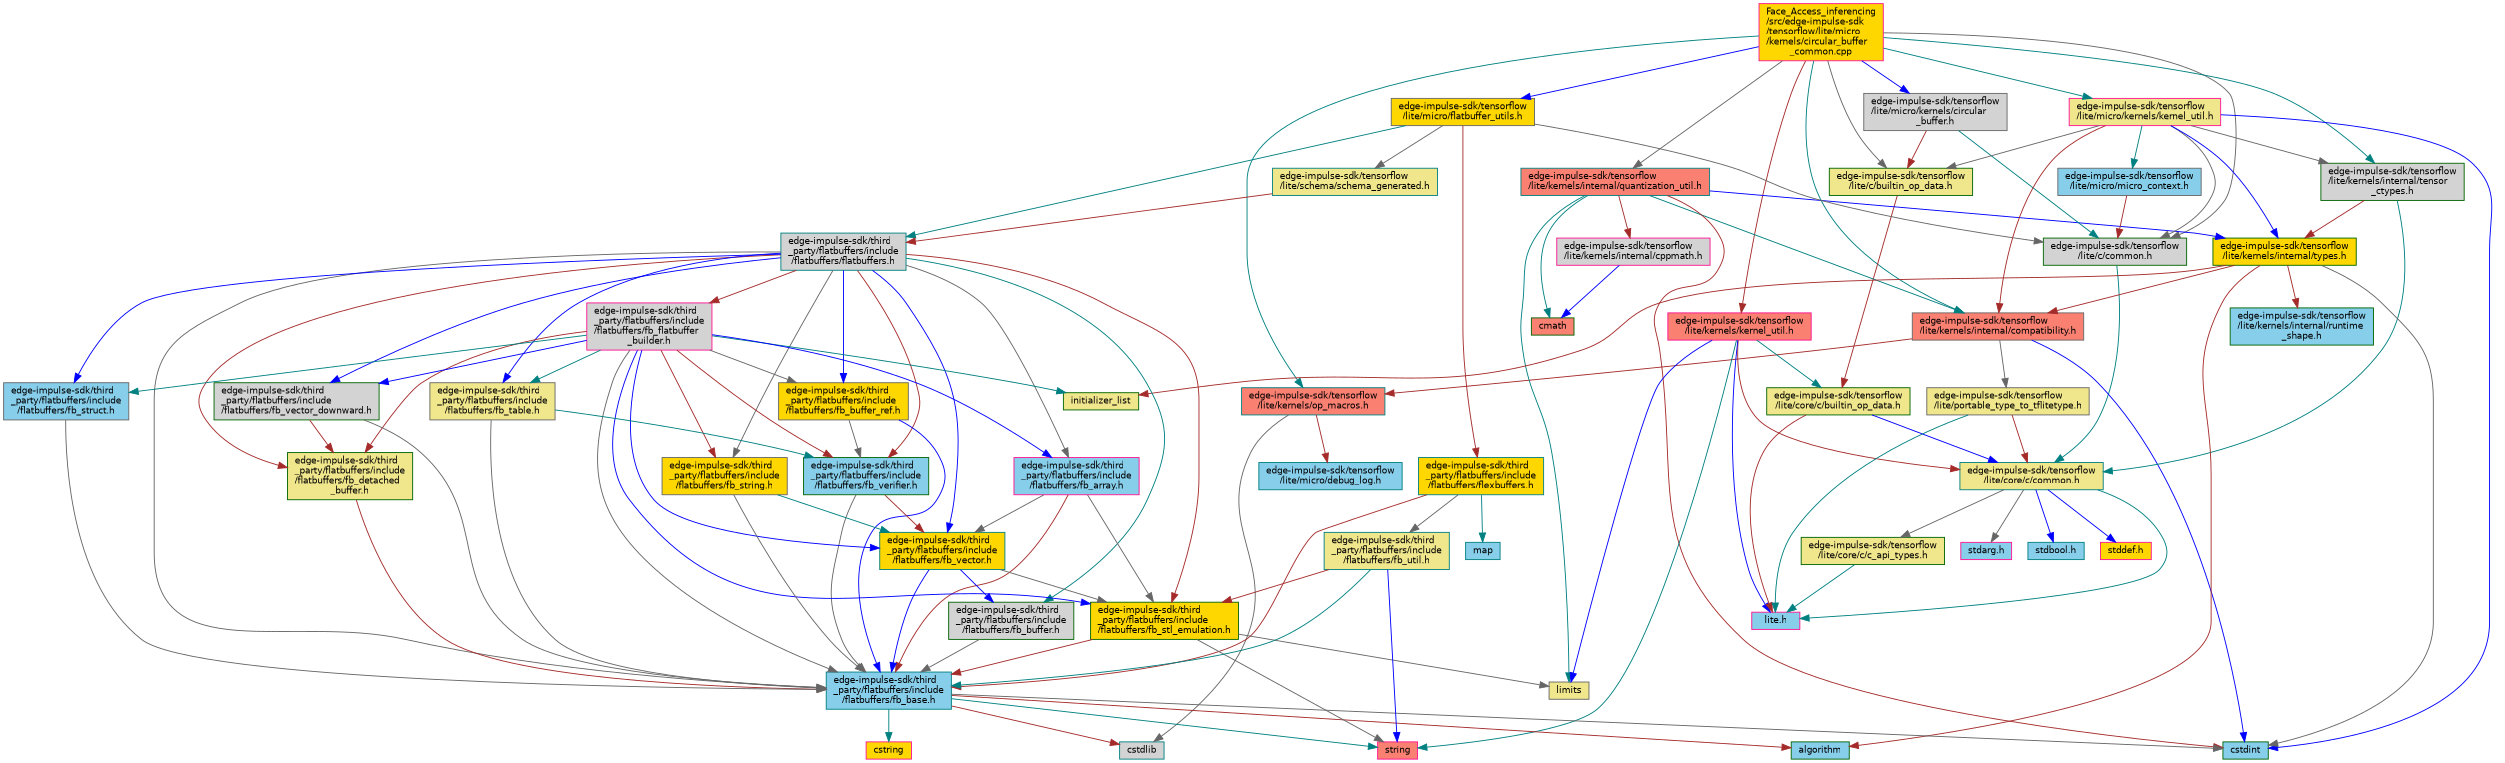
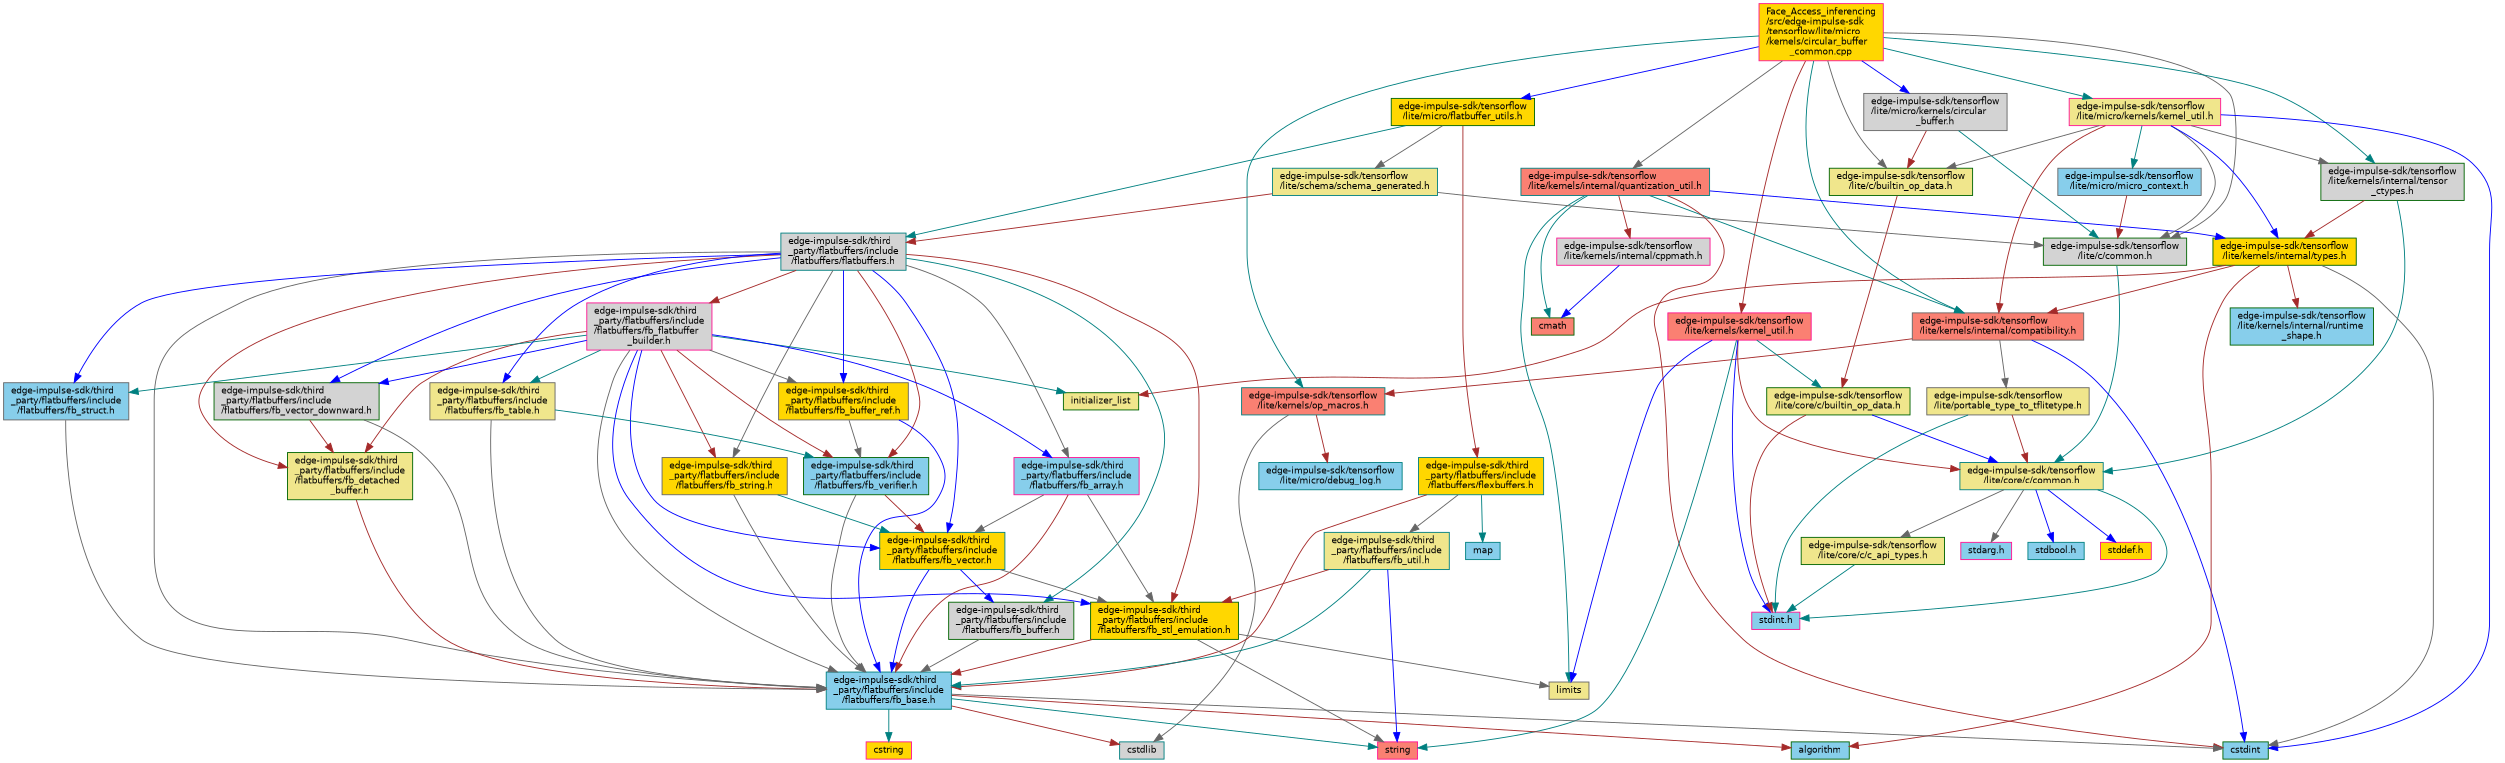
(1463, 112) -> (1463, 112)
(1783, 188) -> (1736, 221)
(1776, 621) -> (1776, 621)
